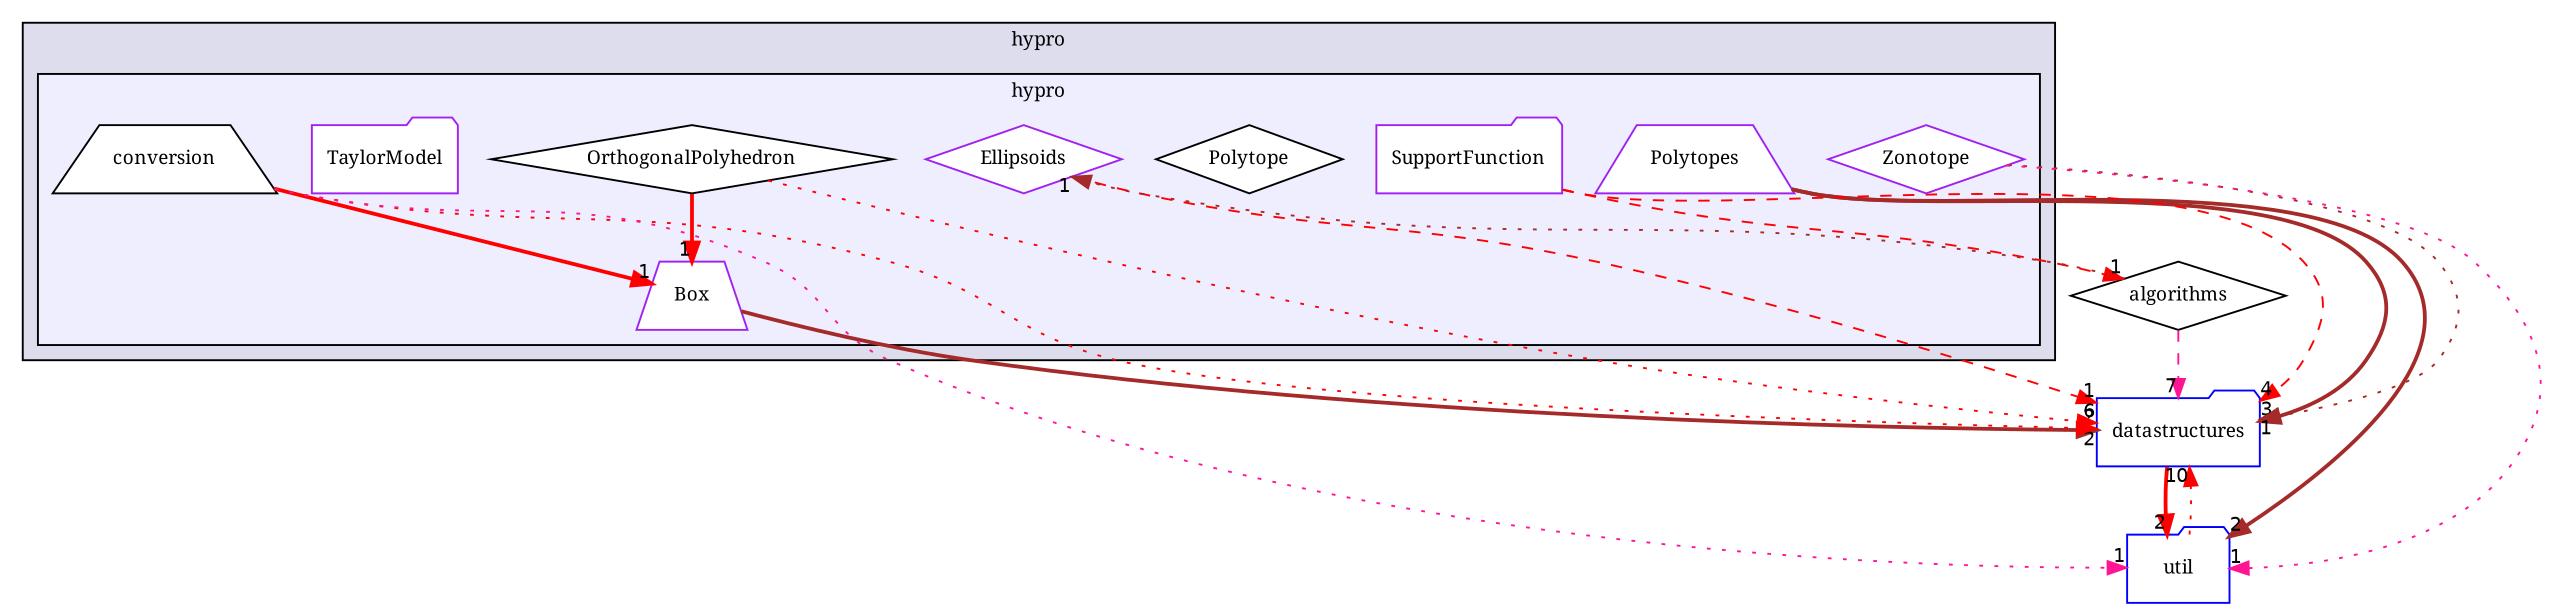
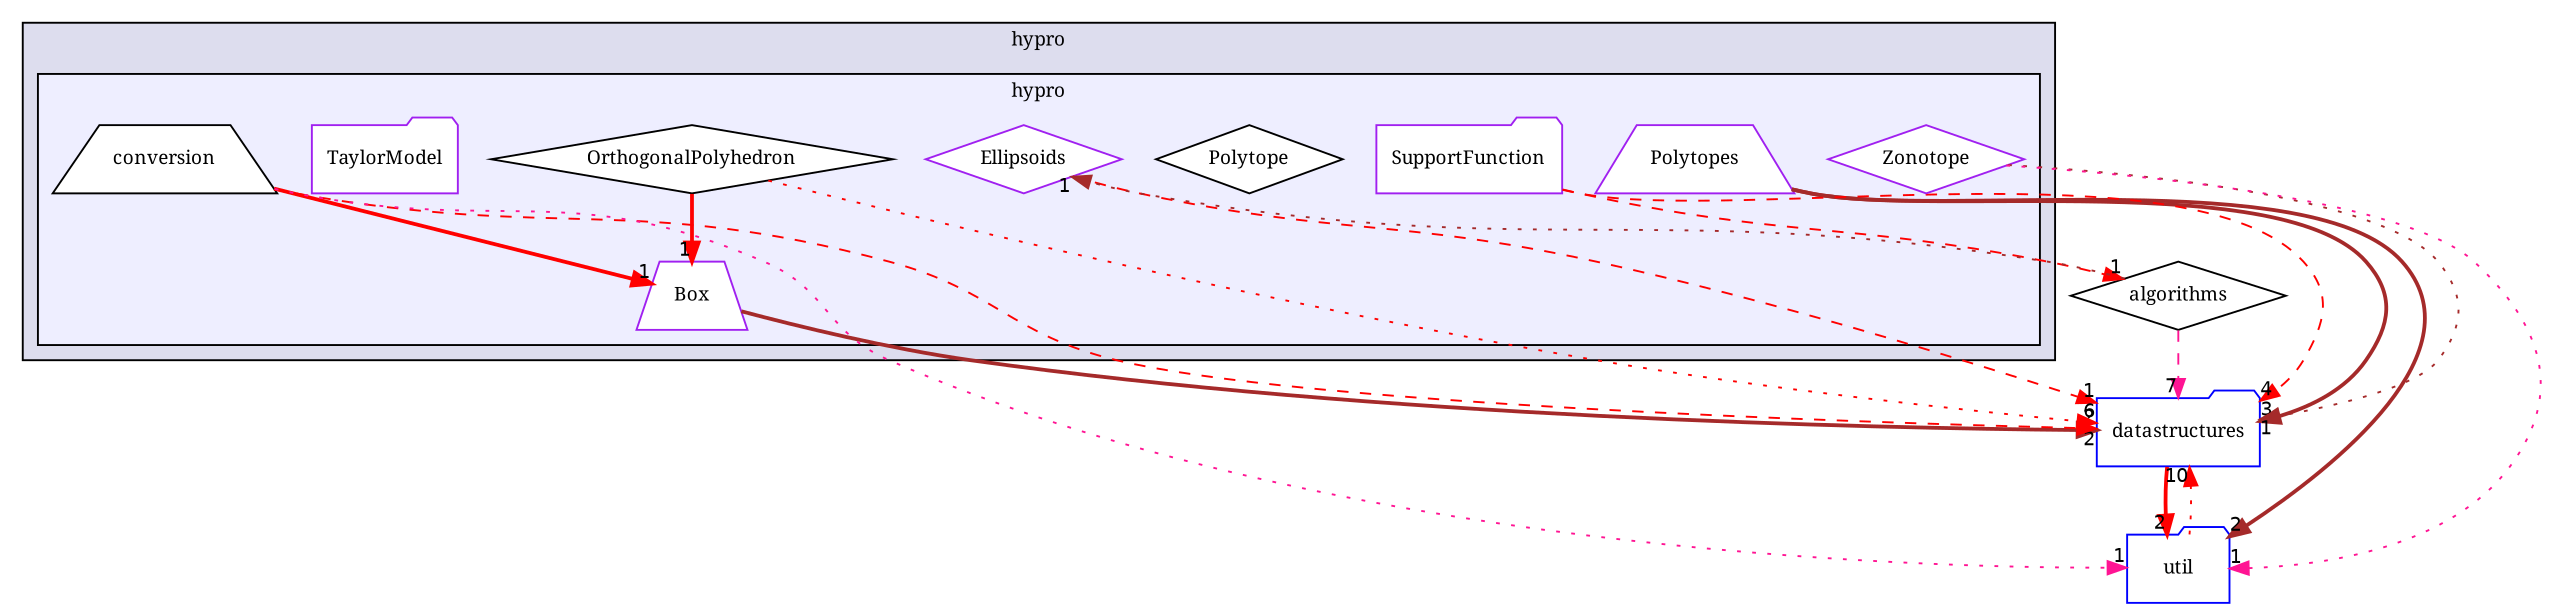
(1032, 329) -> (1032, 329)
